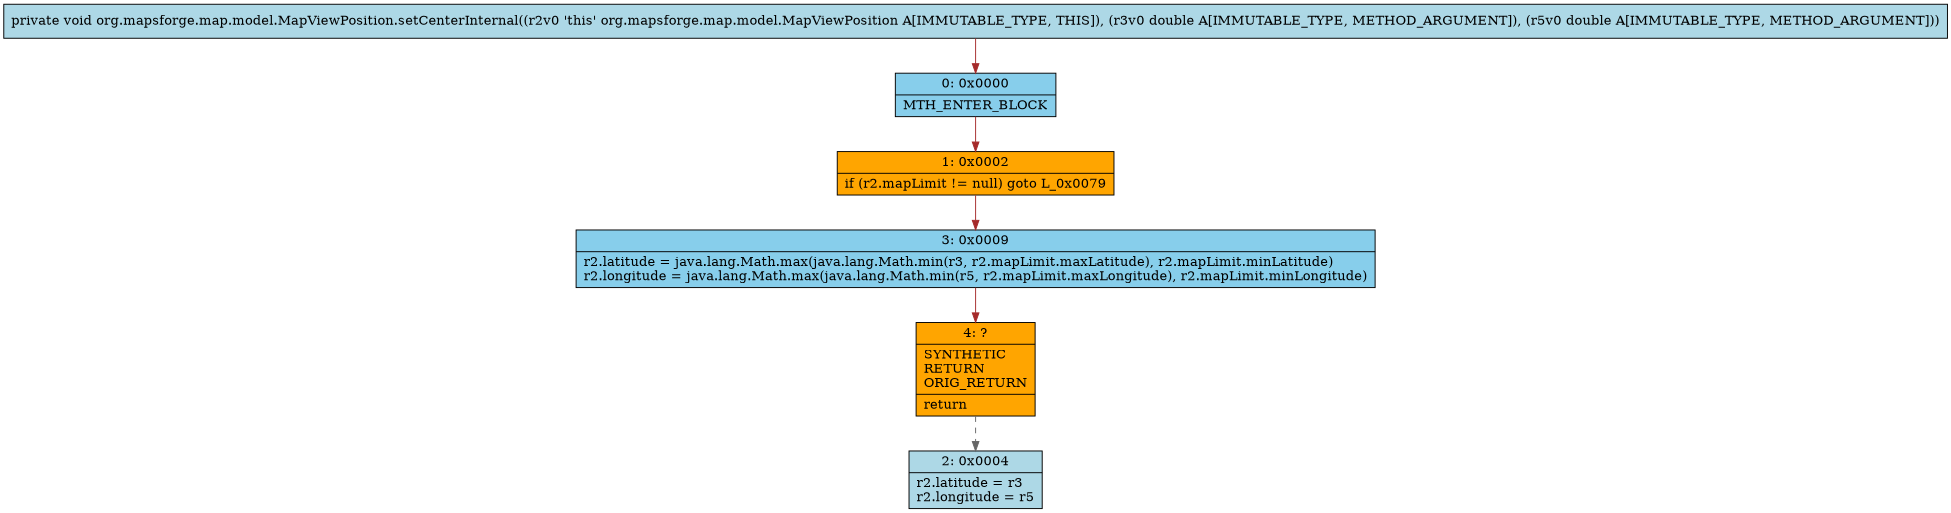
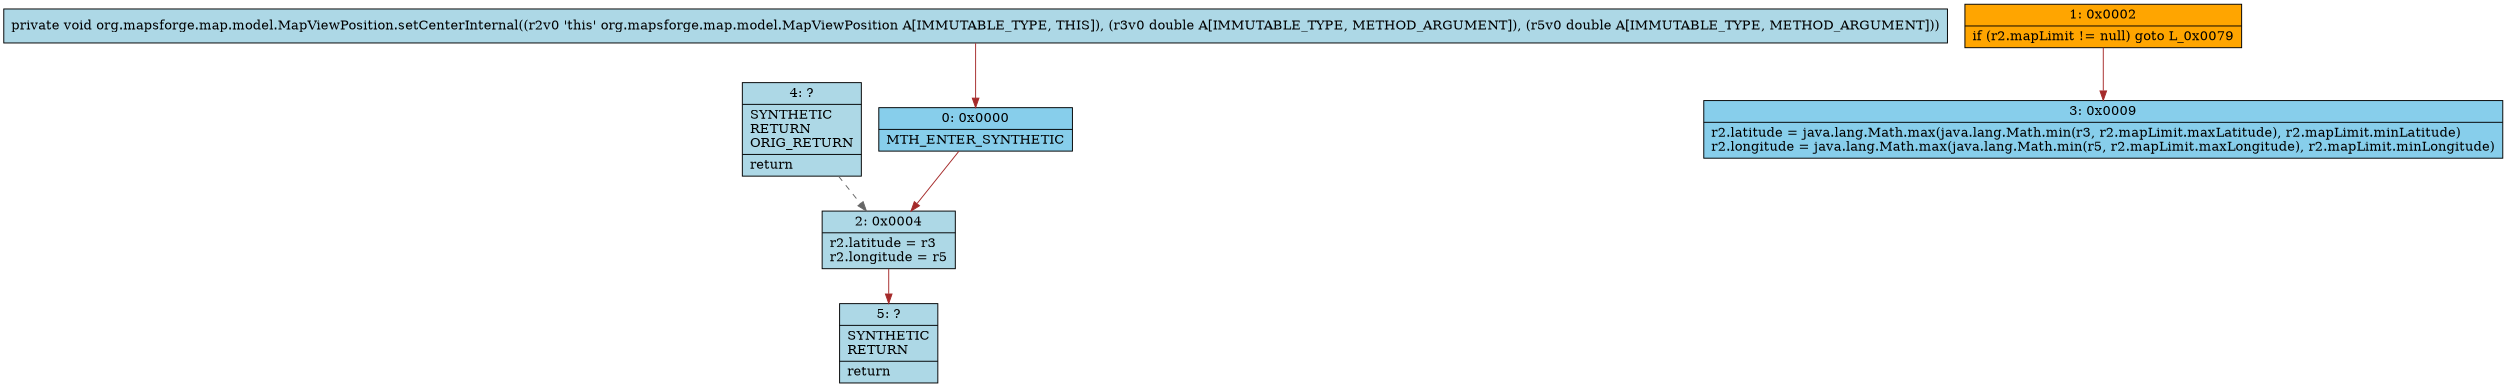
(976, 105) -> (976, 140)
(976, 129) -> (938, 177)
(976, 300) -> none
none -> (889, 343)
(976, 369) -> (802, 129)
